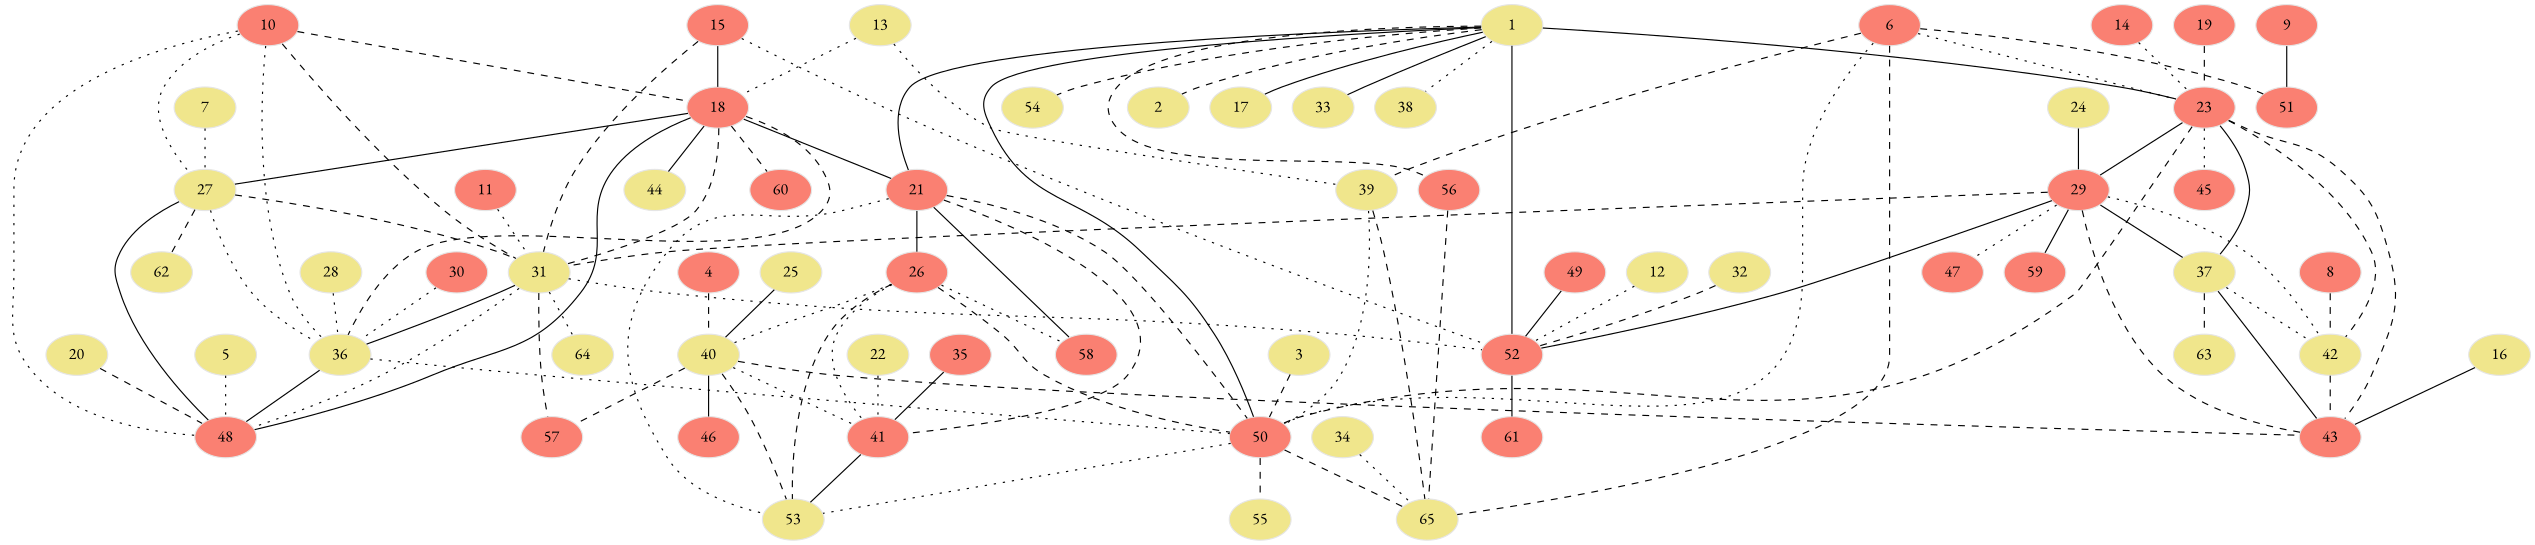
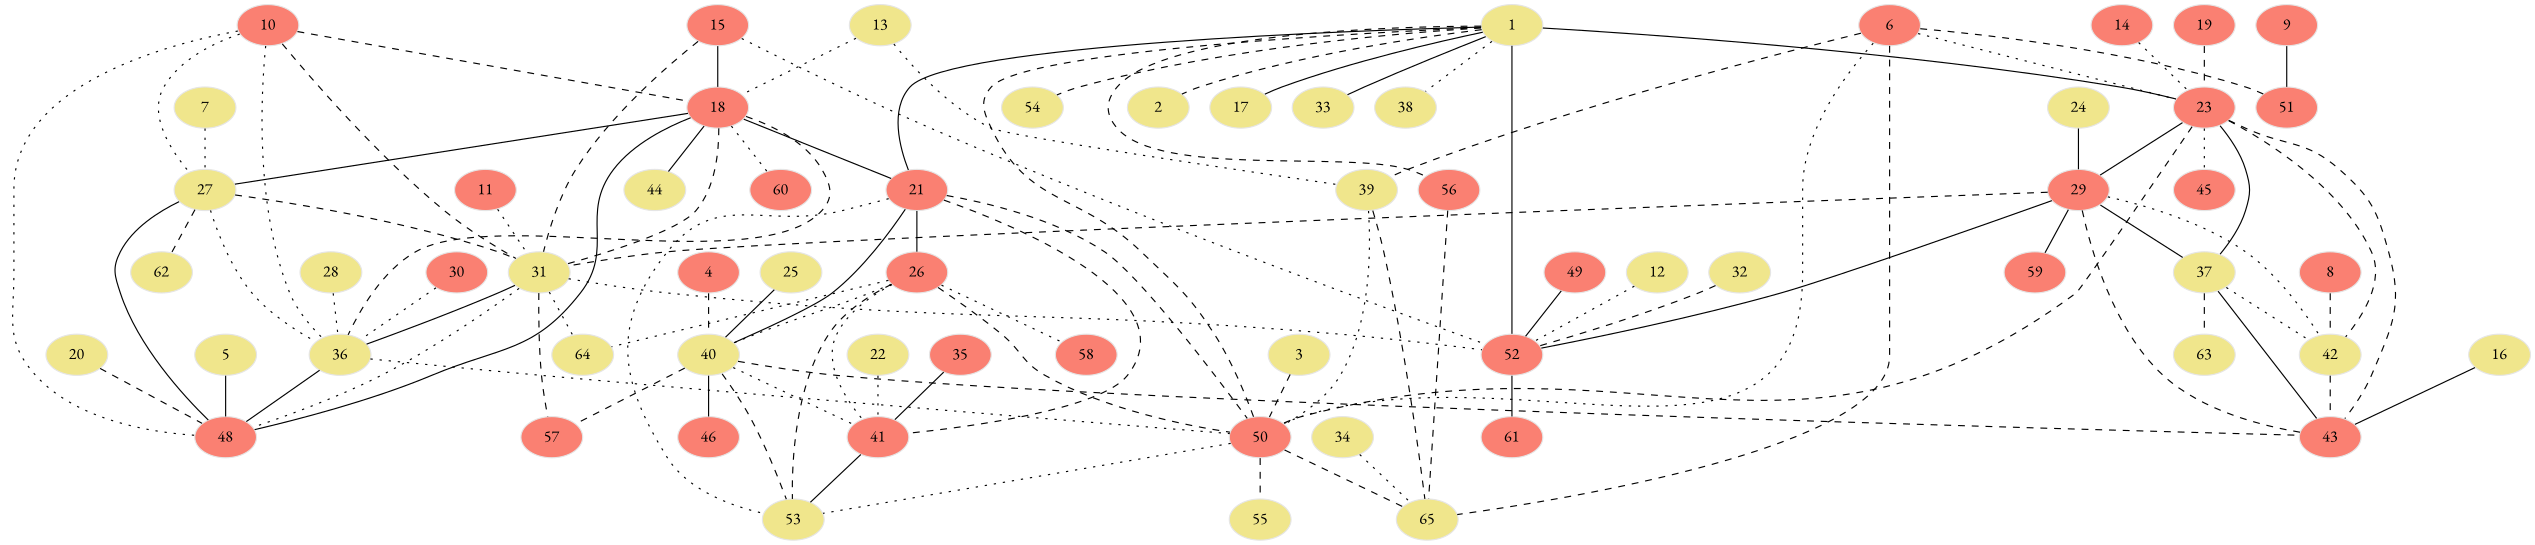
(1014, 76) -> (1014, 76)
(749, 149) -> (749, 149)
(1001, 272) -> (845, 282)
(1953, 272) -> none
none -> (764, 310)
(226, 396) -> (226, 396)
